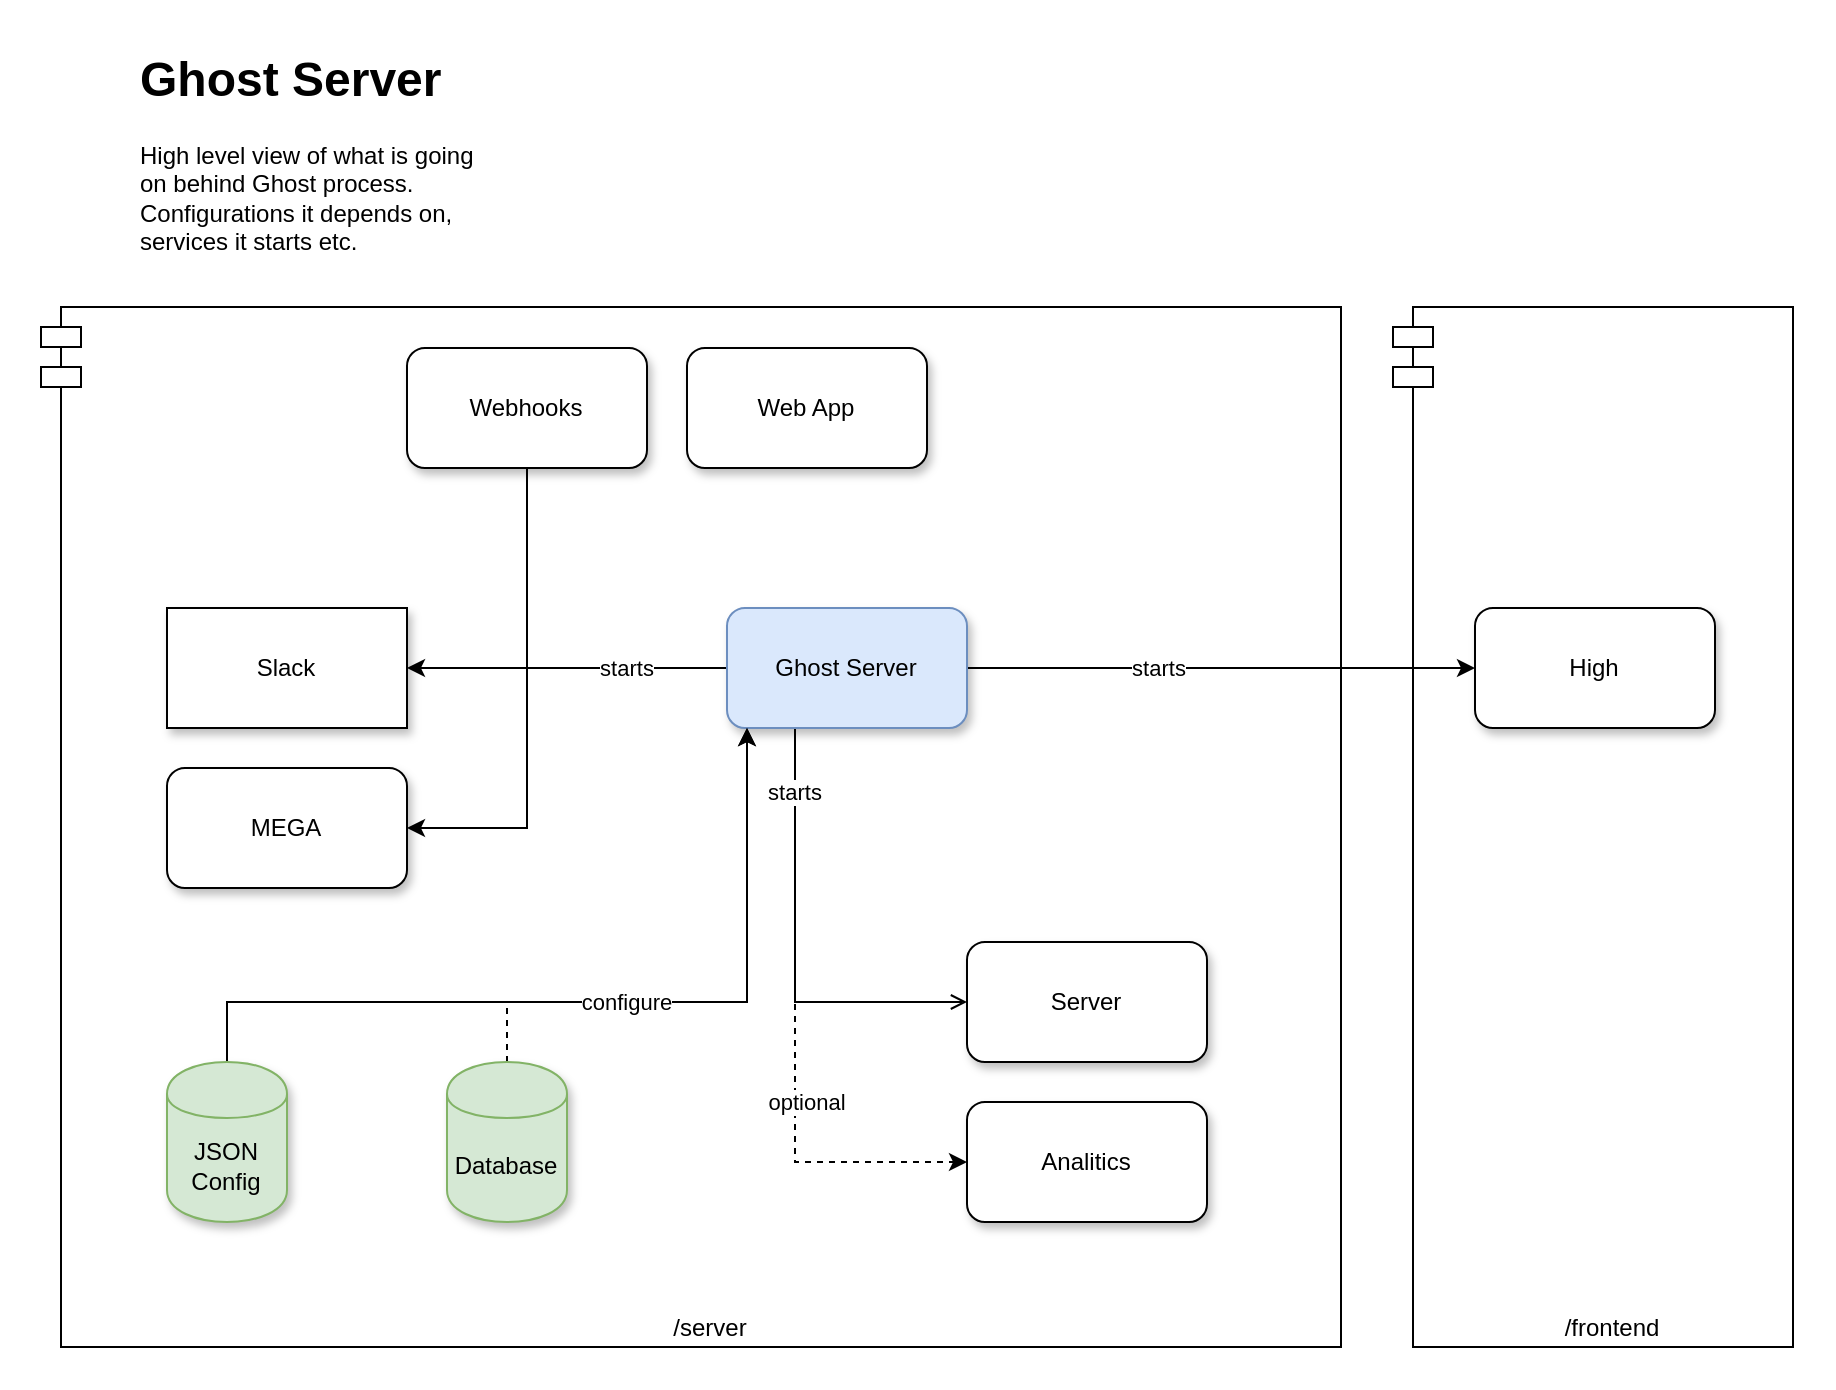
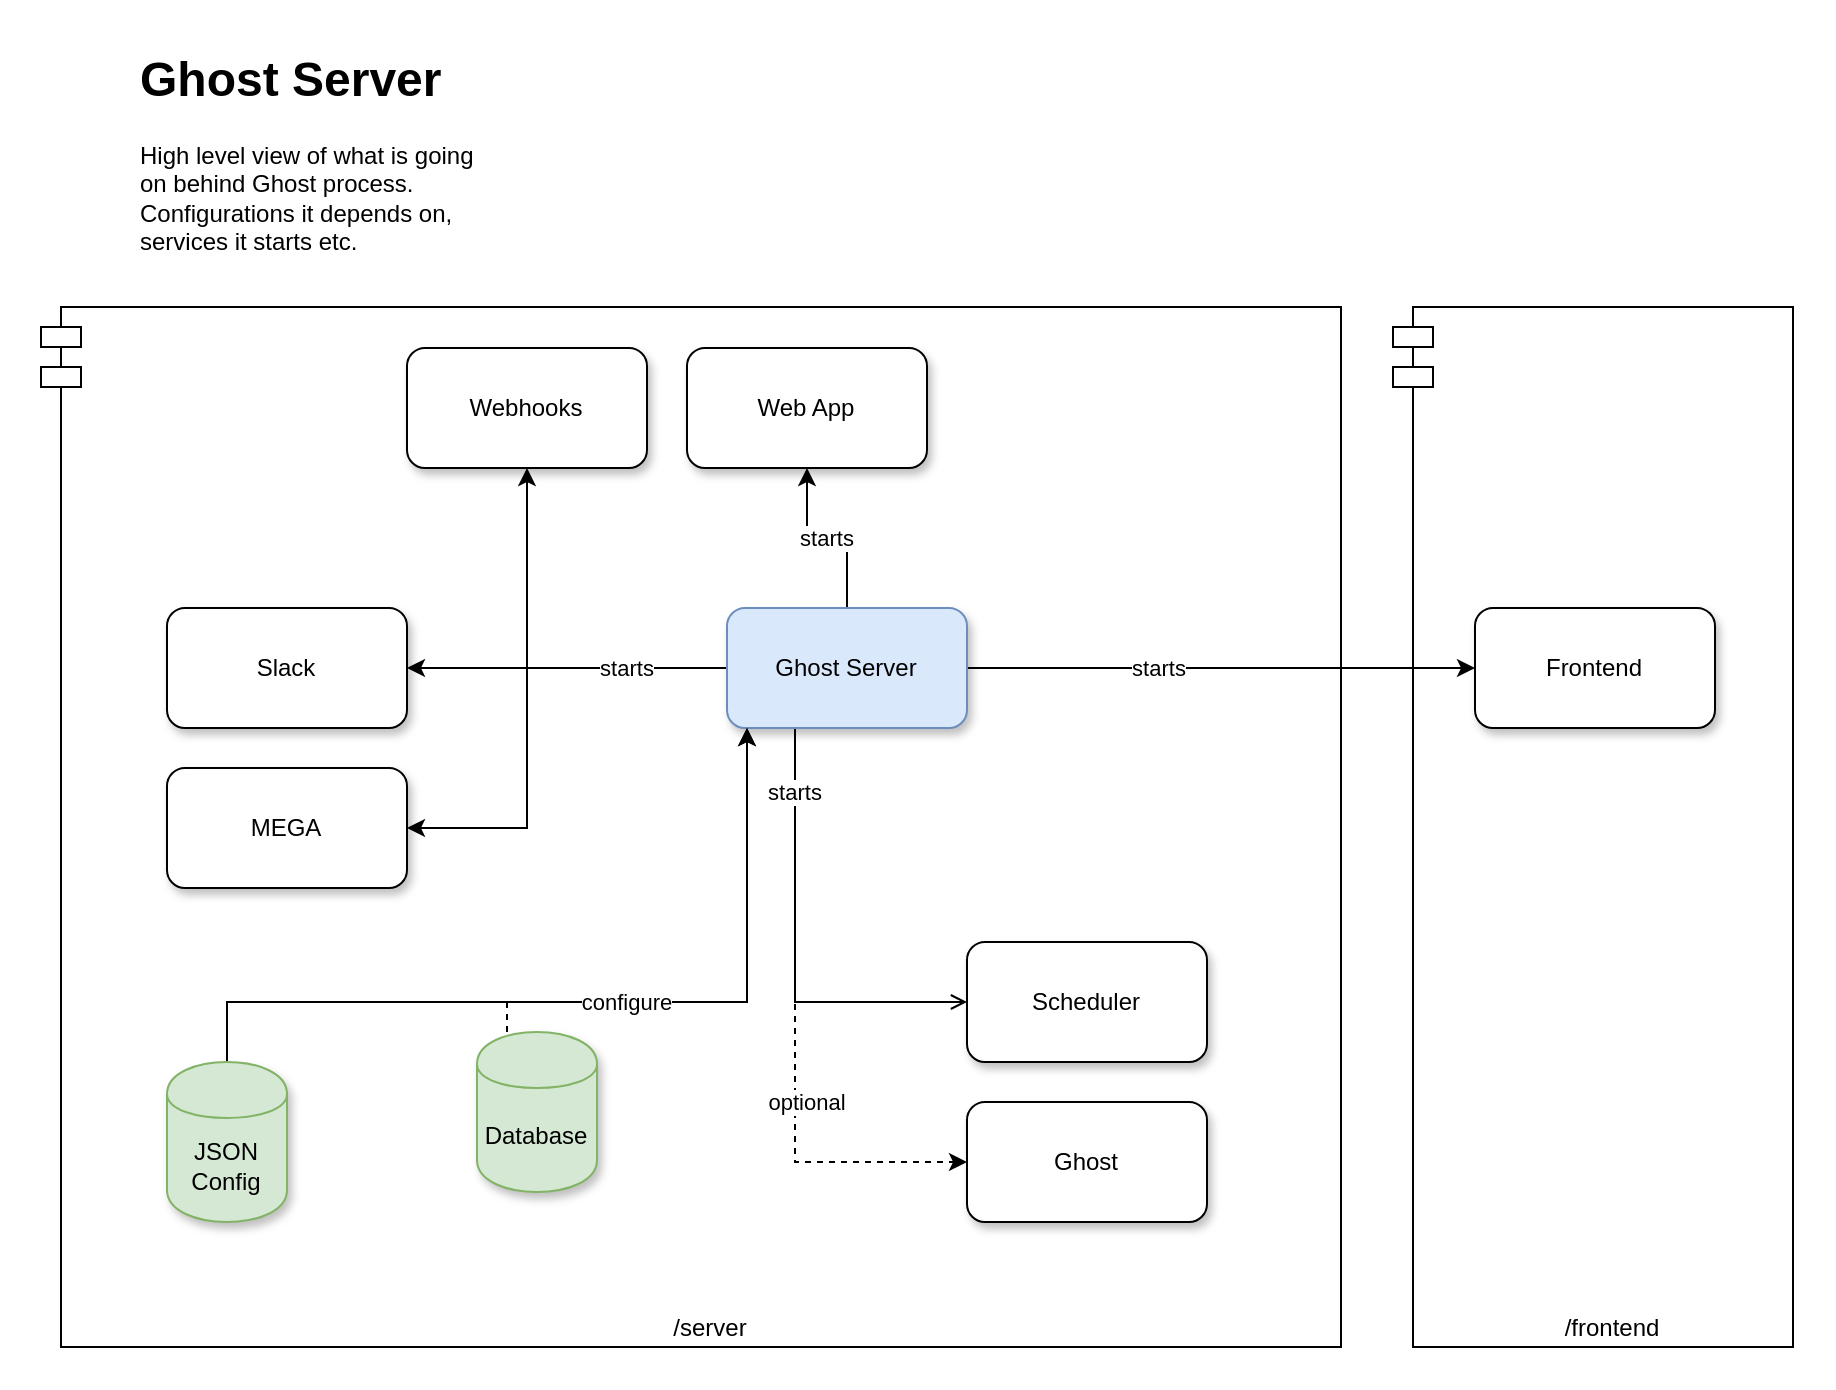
(527, 477) -> (527, 483)
none -> (834, 538)
(287, 668) -> (287, 668)
(1595, 669) -> (1595, 669)
(1087, 1003) -> (1087, 1003)
(507, 1142) -> (537, 1112)
(1087, 1163) -> (1087, 1163)
